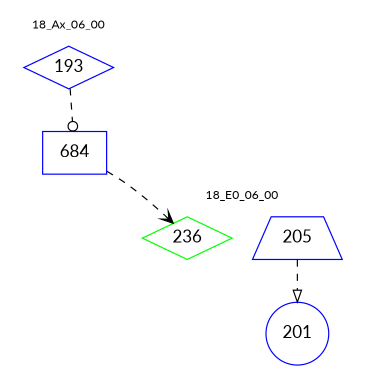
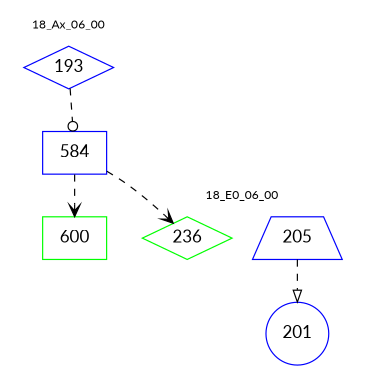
(75, 153) -> (75, 153)
none -> (75, 238)
